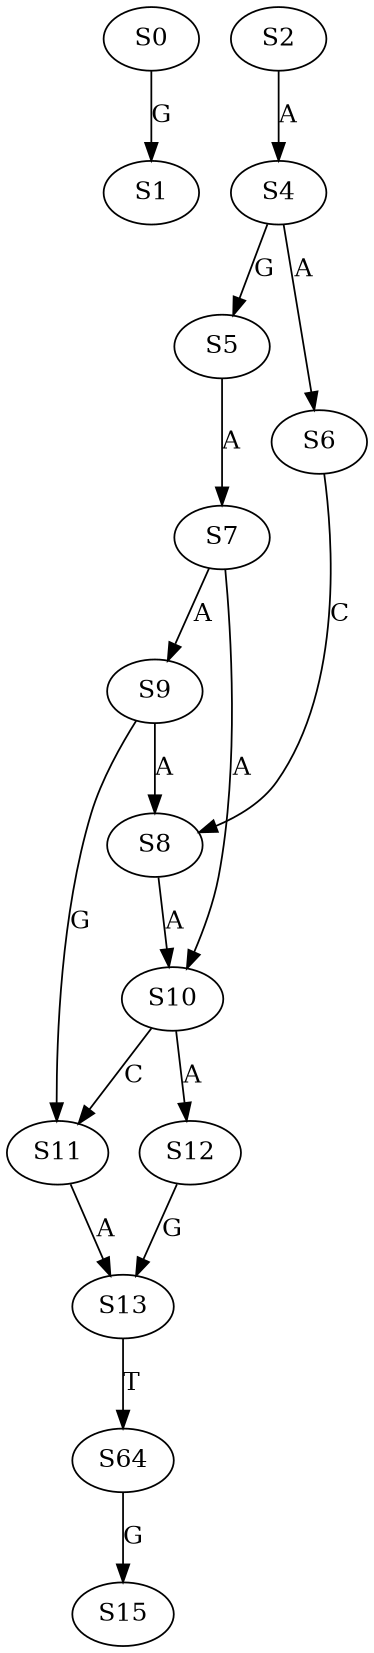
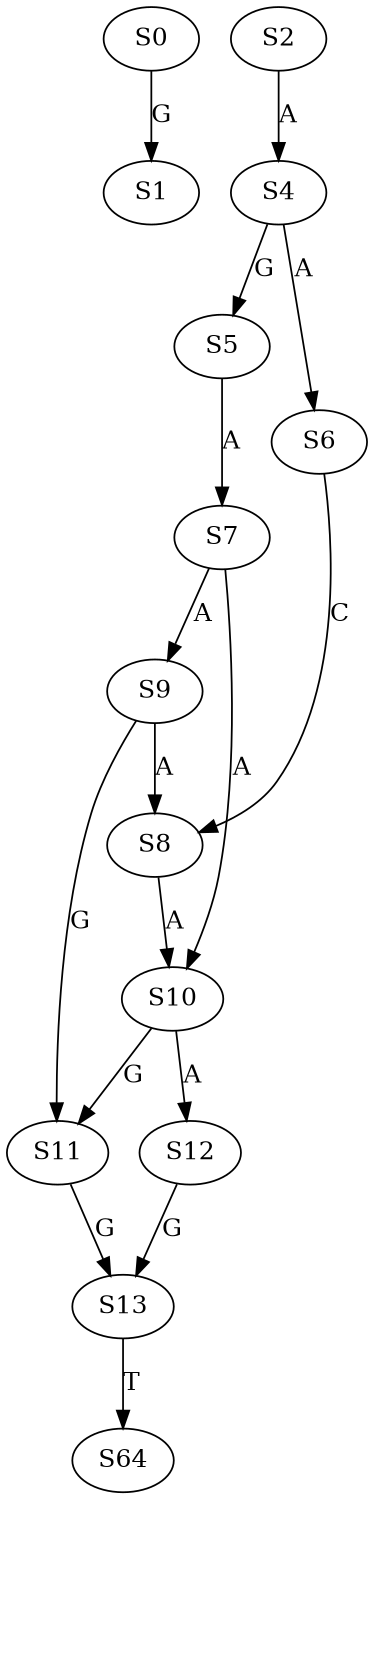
(134, 1076) -> (134, 1076)
(105, 1230) -> (105, 1230)
(123, 1614) -> none
